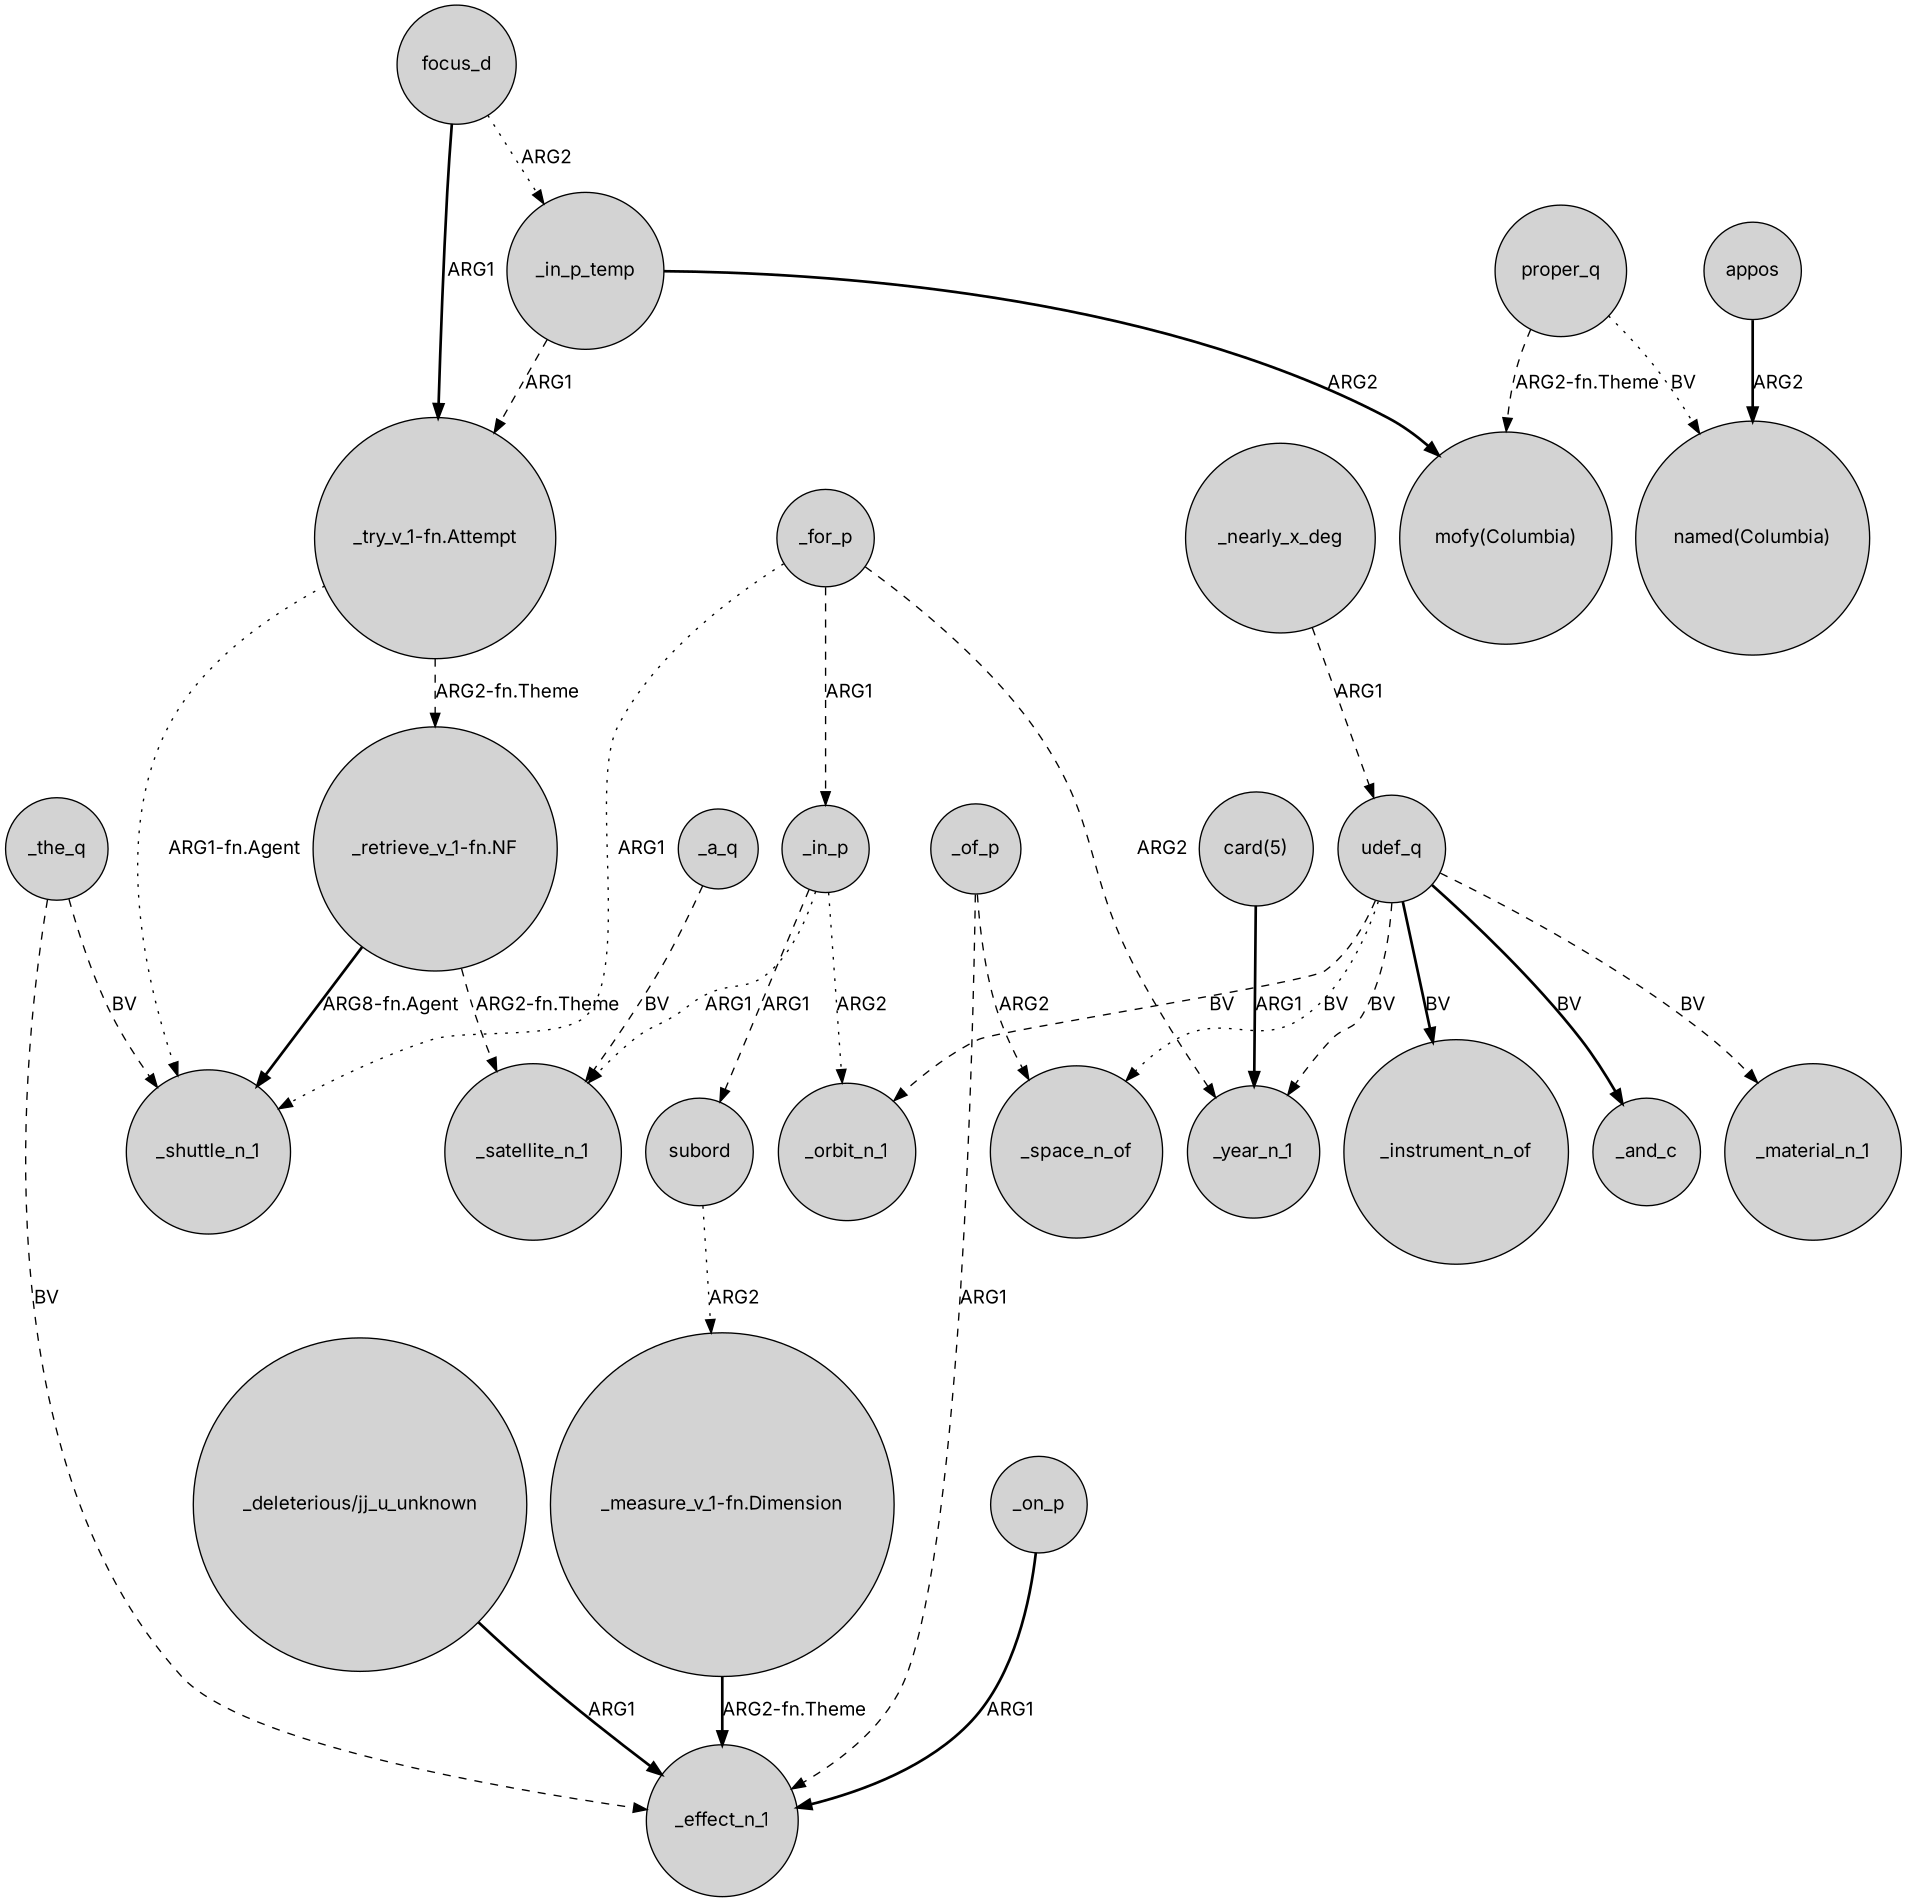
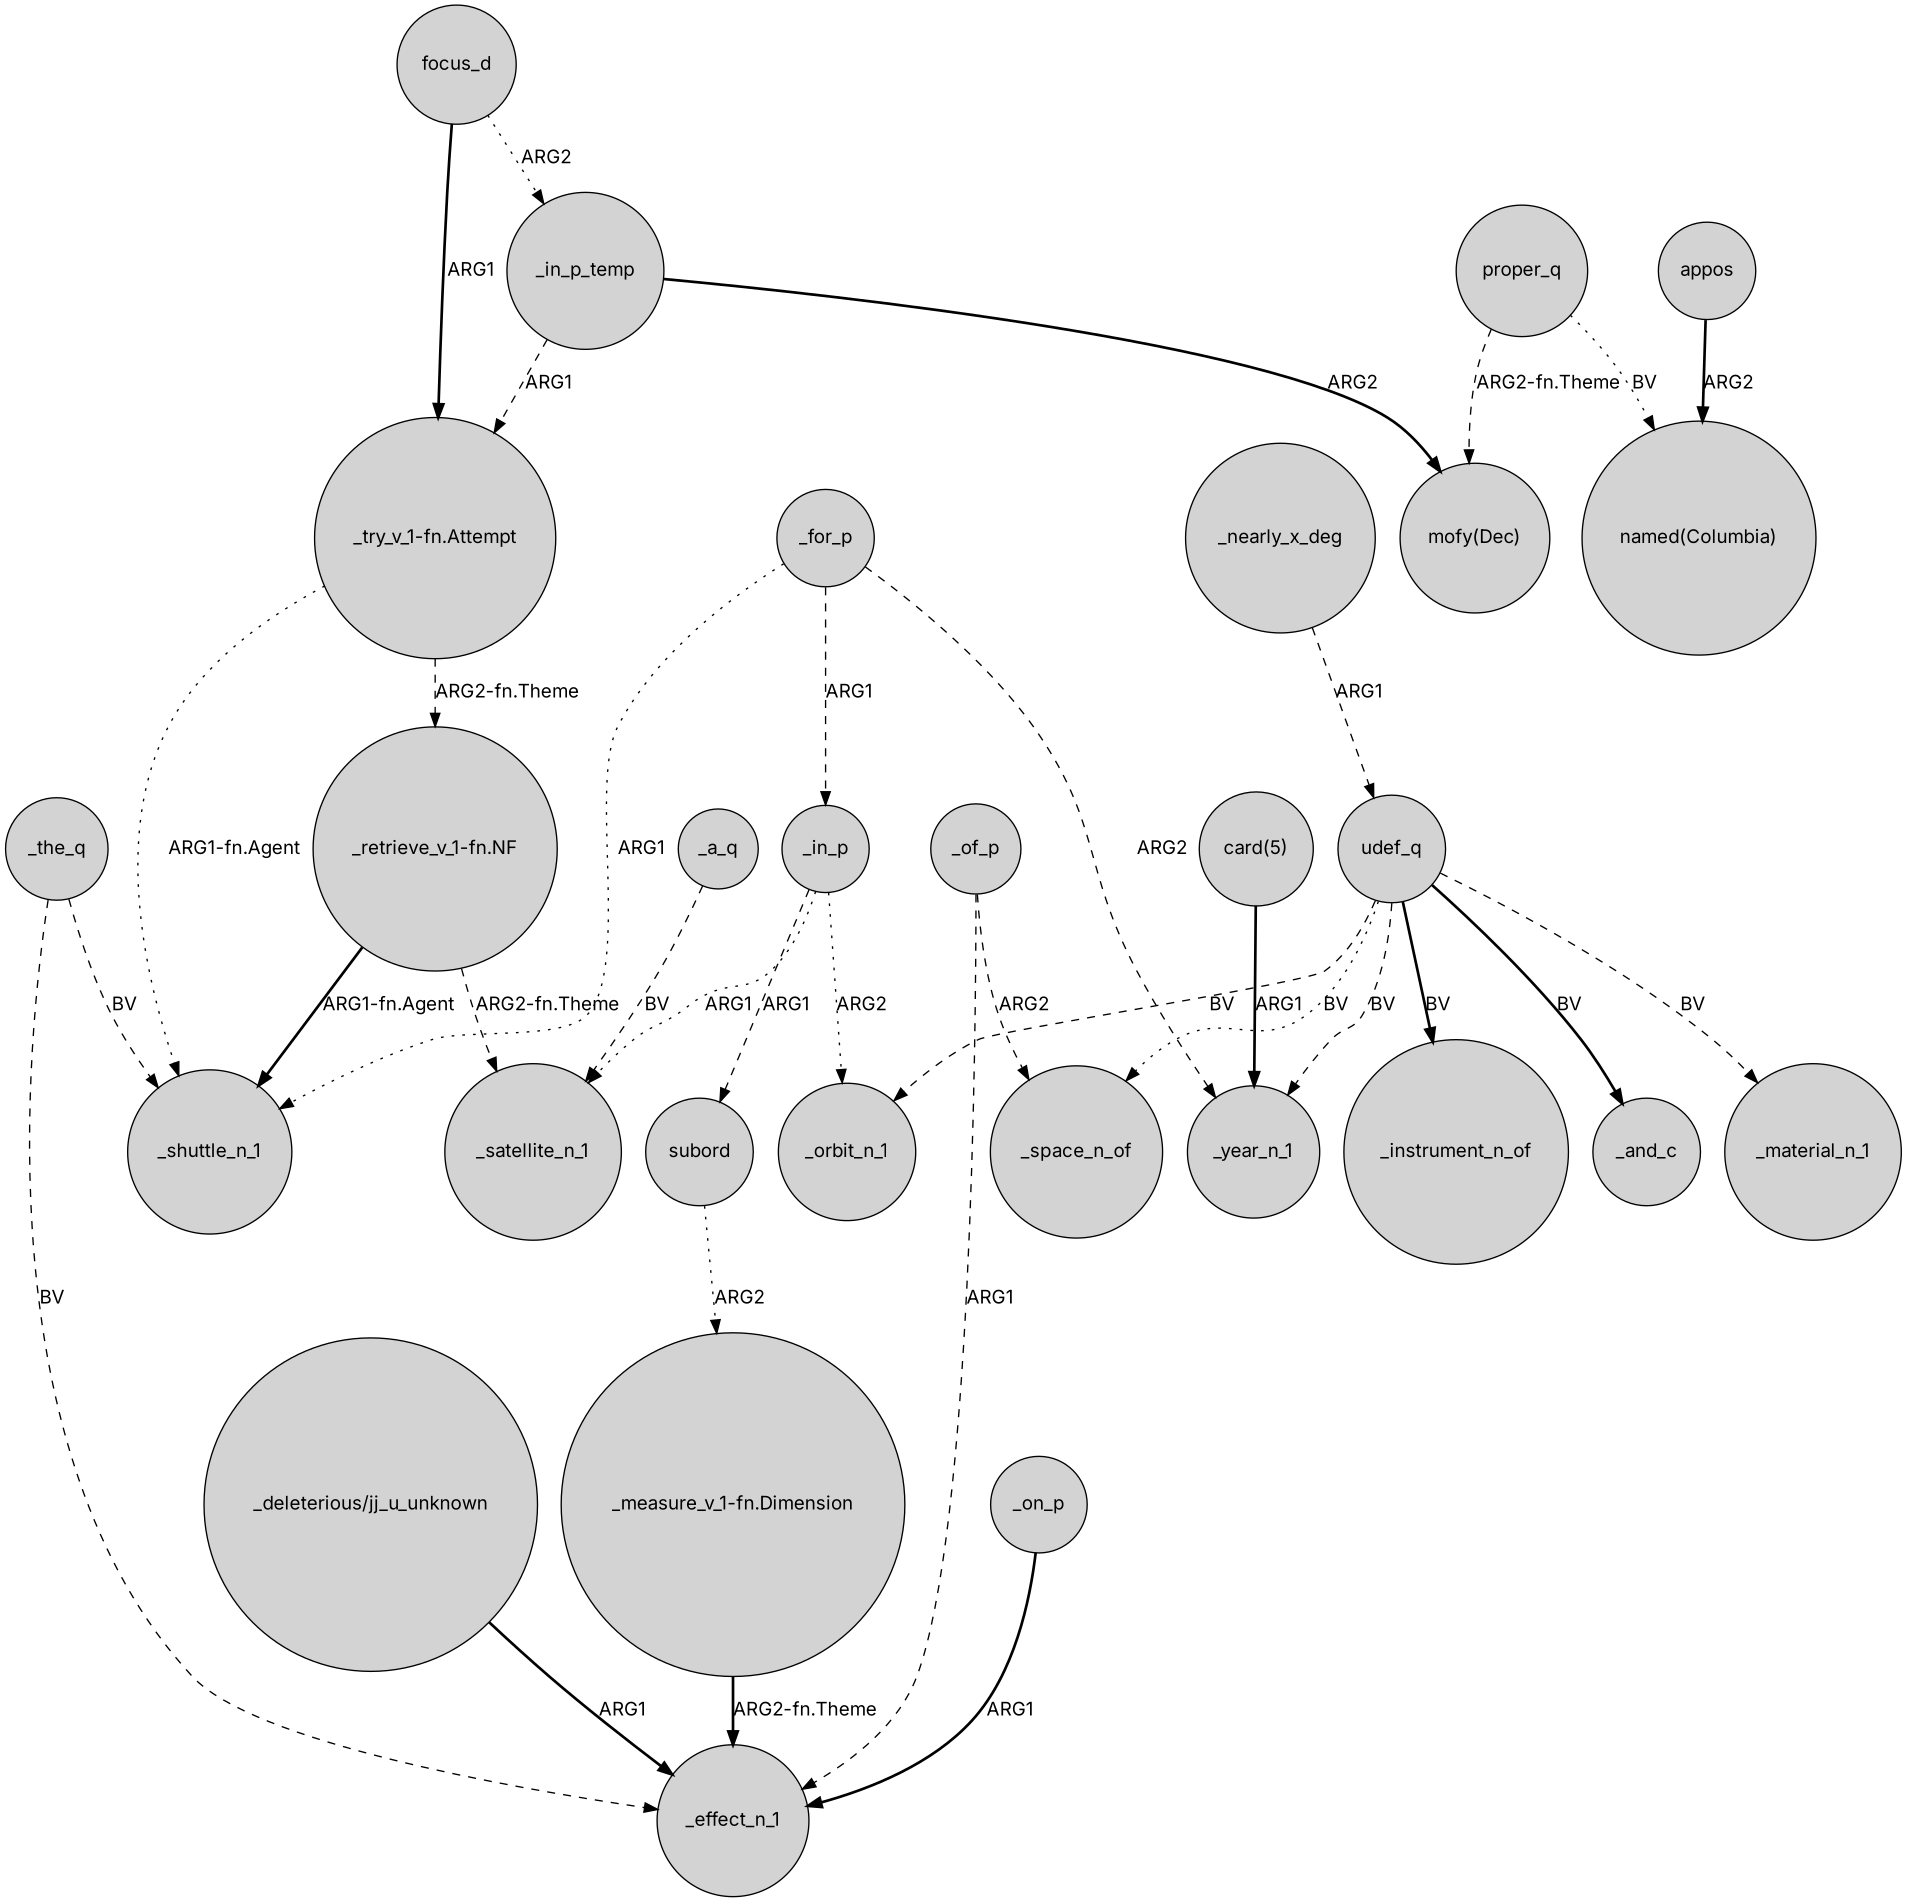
(1506, 538) -> (1475, 538)
(391, 1005) -> (389, 1005)
